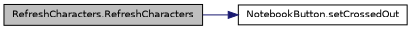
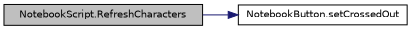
(103, 15) -> (103, 15)
